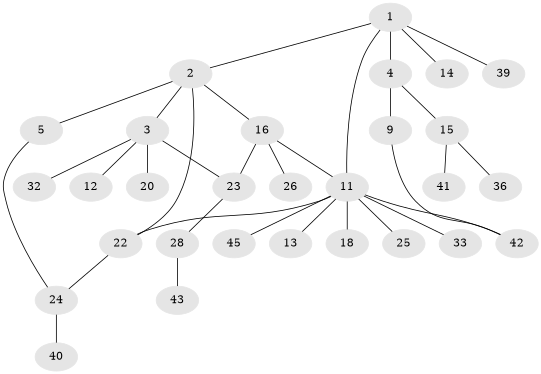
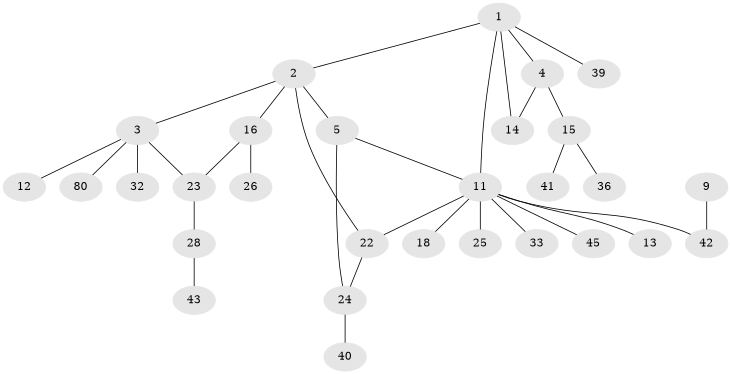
(390, 102) -> (527, 102)
(305, 159) -> (409, 159)
(148, 187) -> (81, 187)
